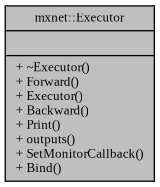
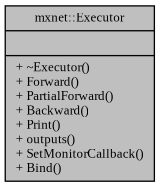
(50, 96) -> (65, 96)
